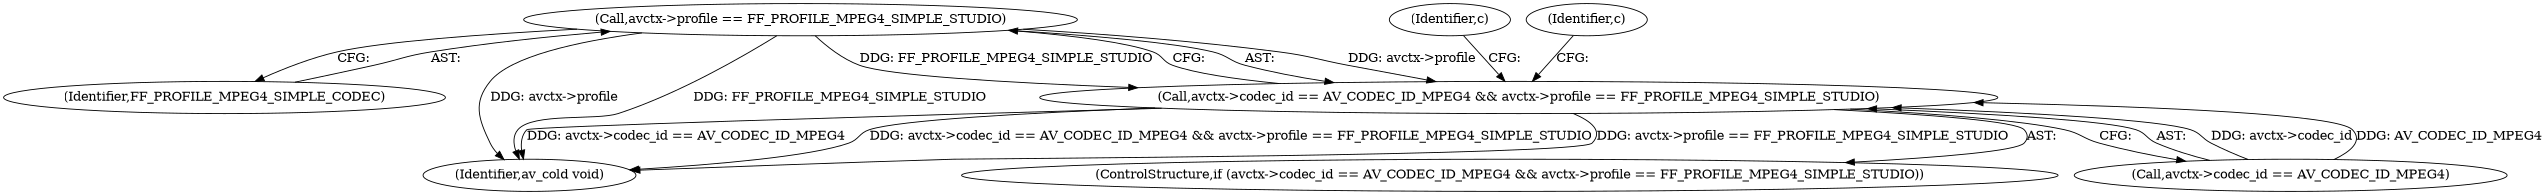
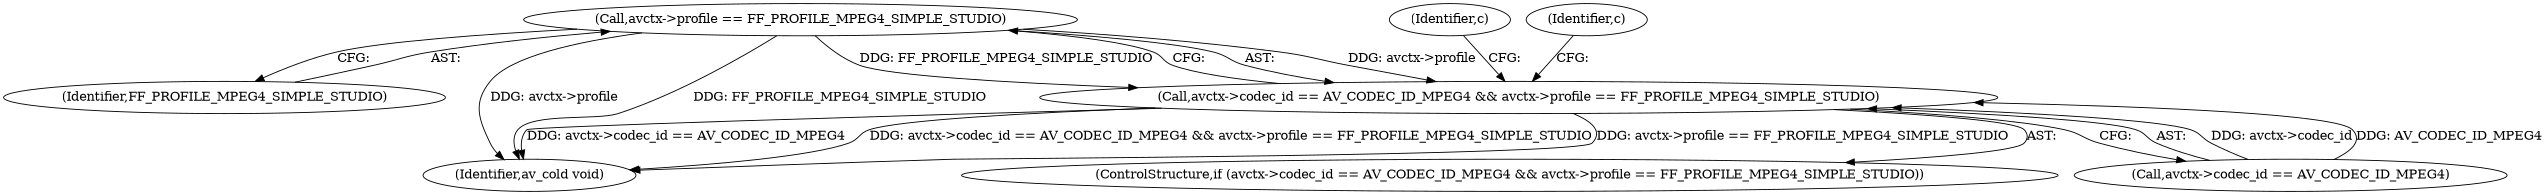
(225, 97) -> (225, 97)
